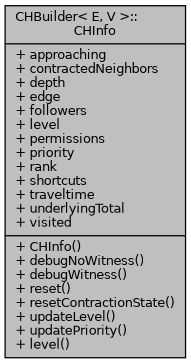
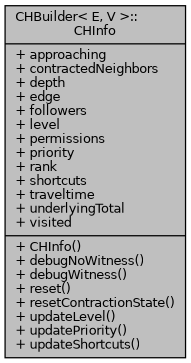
(43, 345) -> (78, 345)
